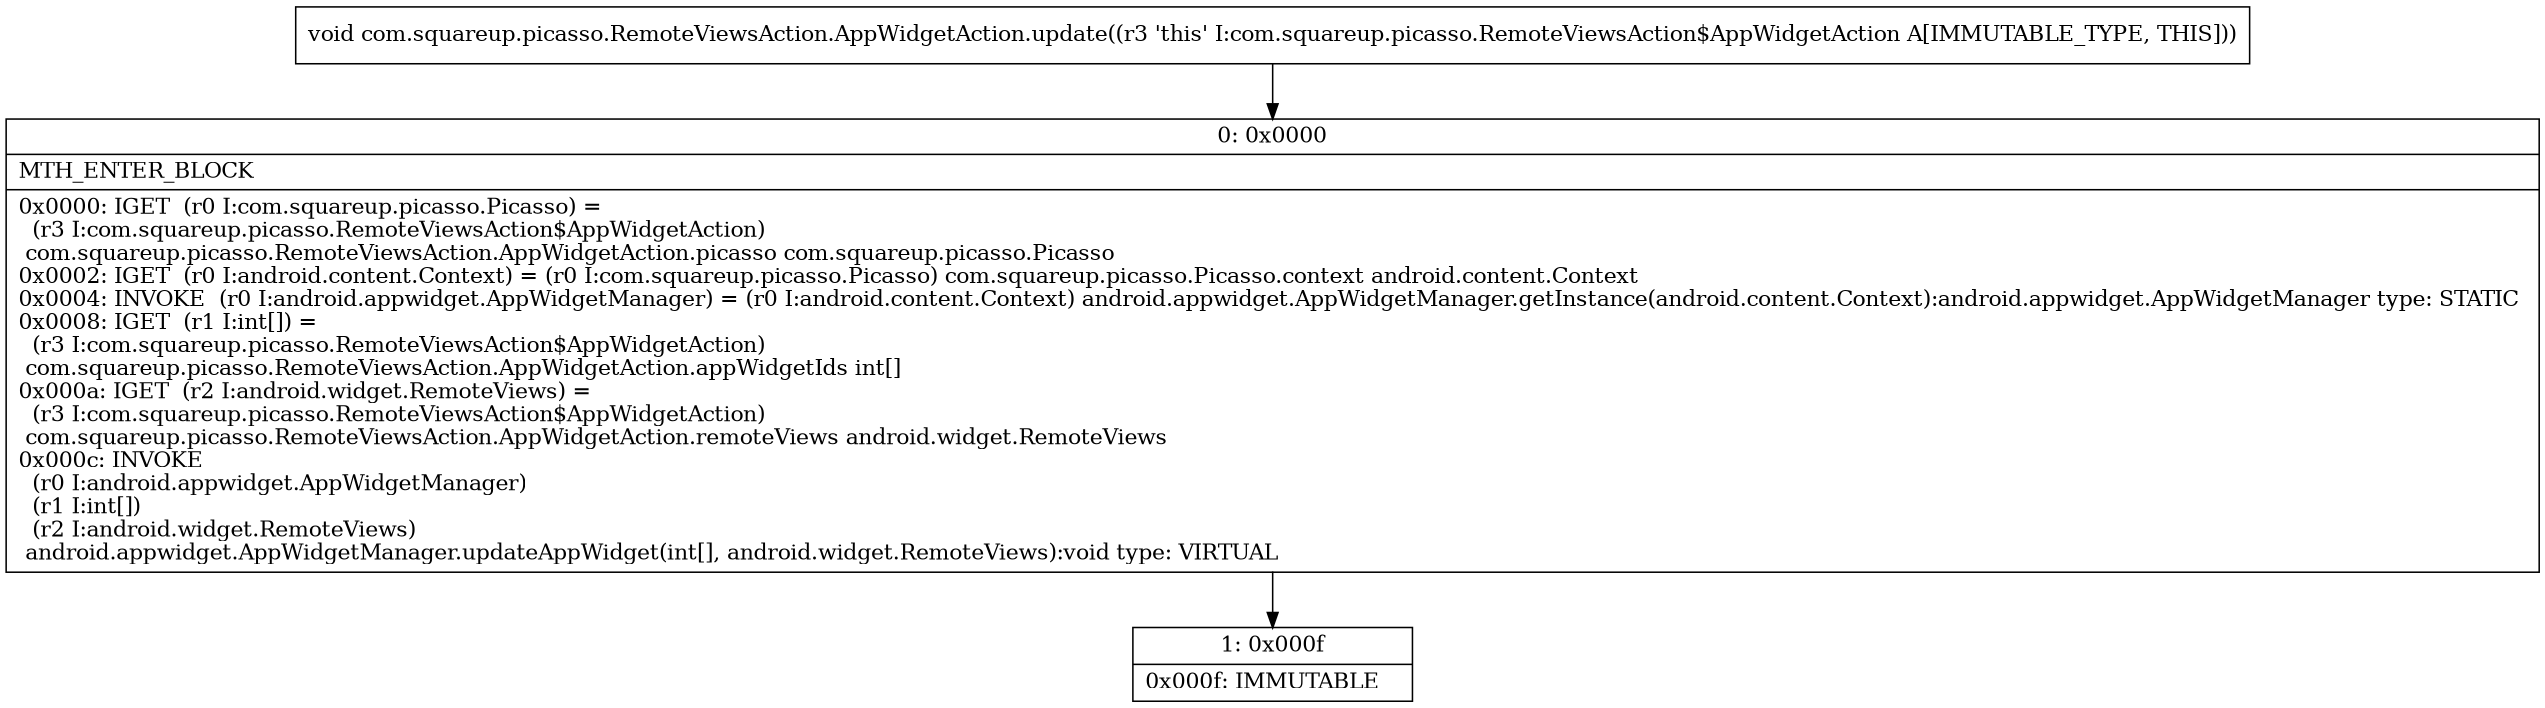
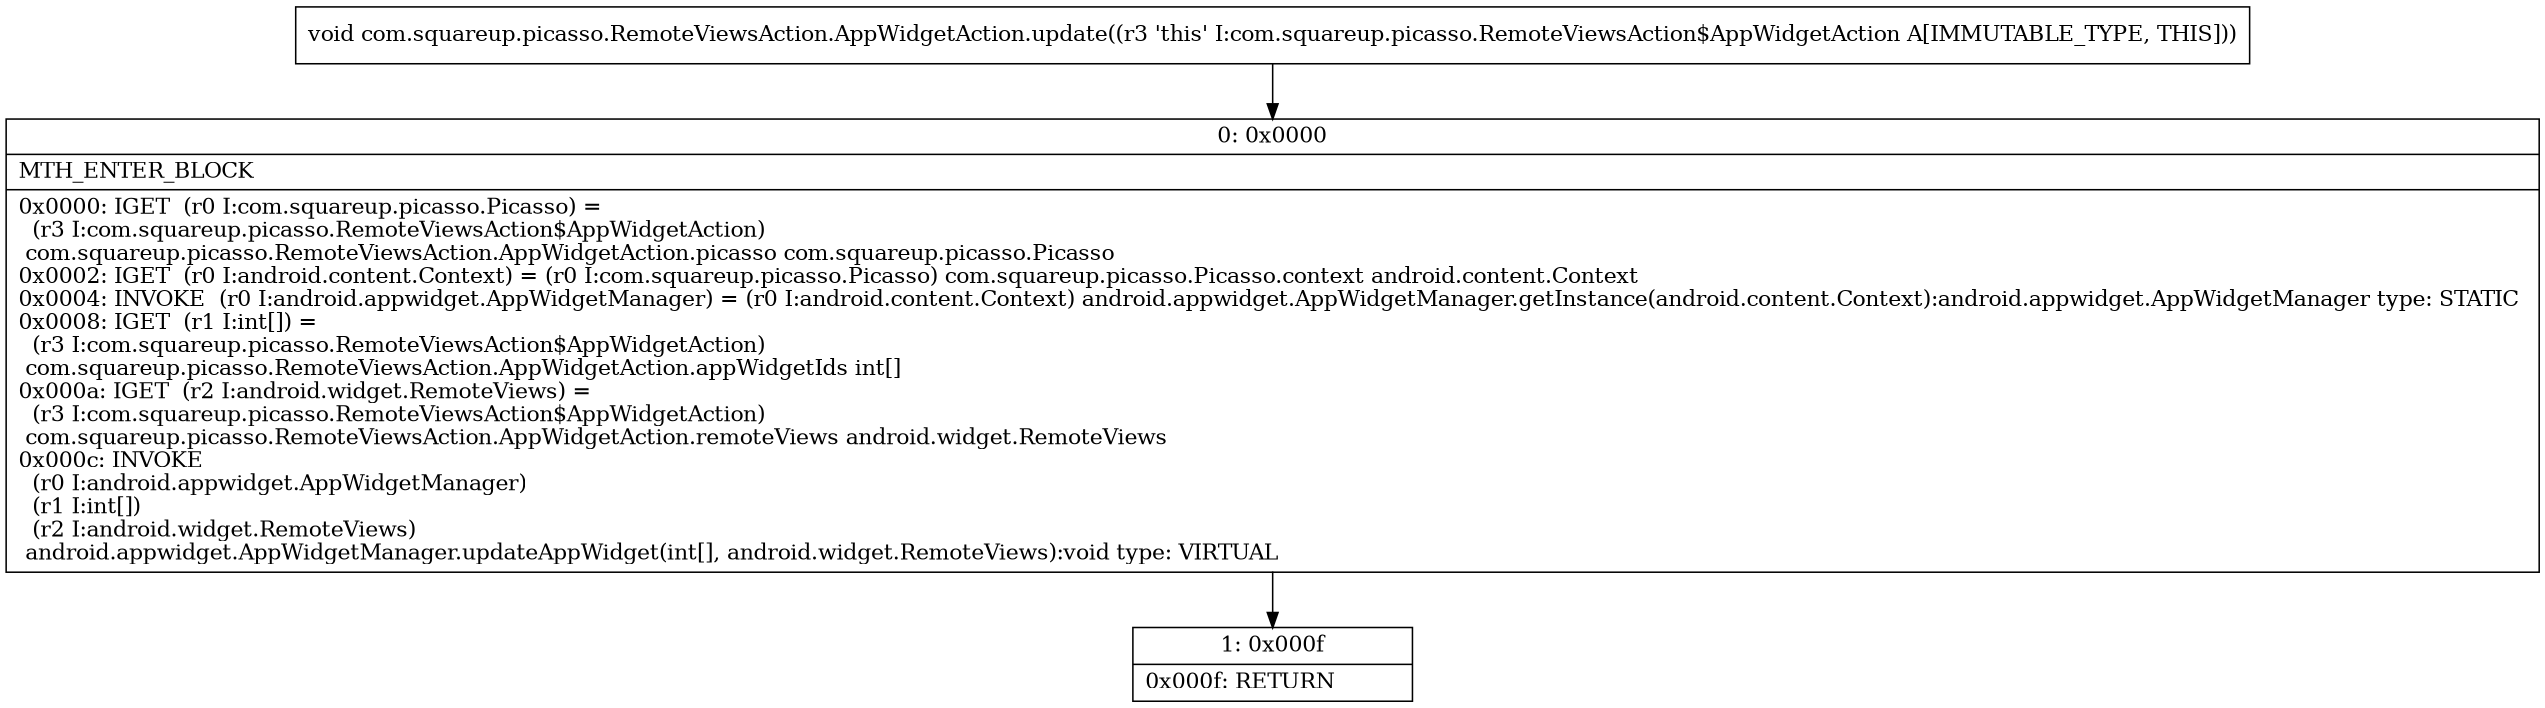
(1273, 682) -> (1250, 682)
